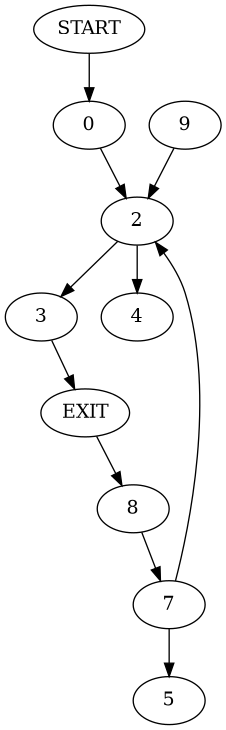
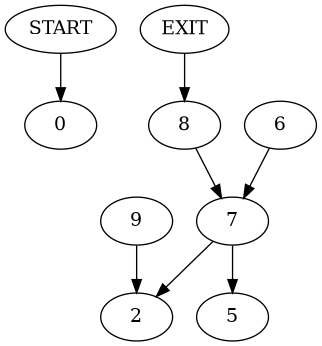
none -> (281, 125)
(110, 167) -> none
(41, 317) -> none
(137, 317) -> none
